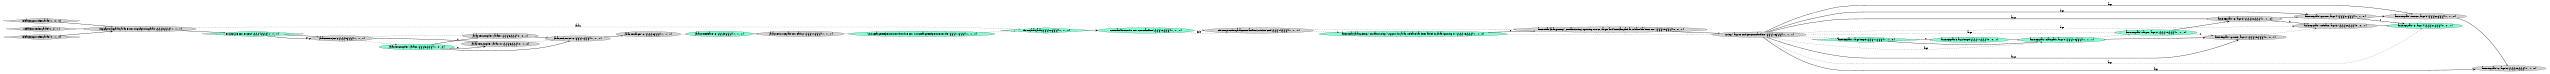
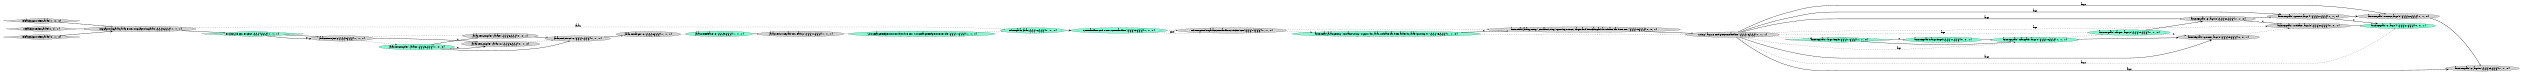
(1046, 30) -> (1033, 30)
